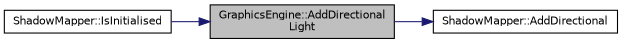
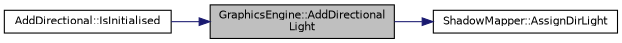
(88, 22) -> (88, 22)
(525, 22) -> (525, 22)
